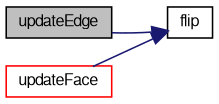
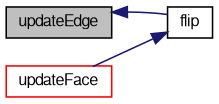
(132, 33) -> (148, 13)
